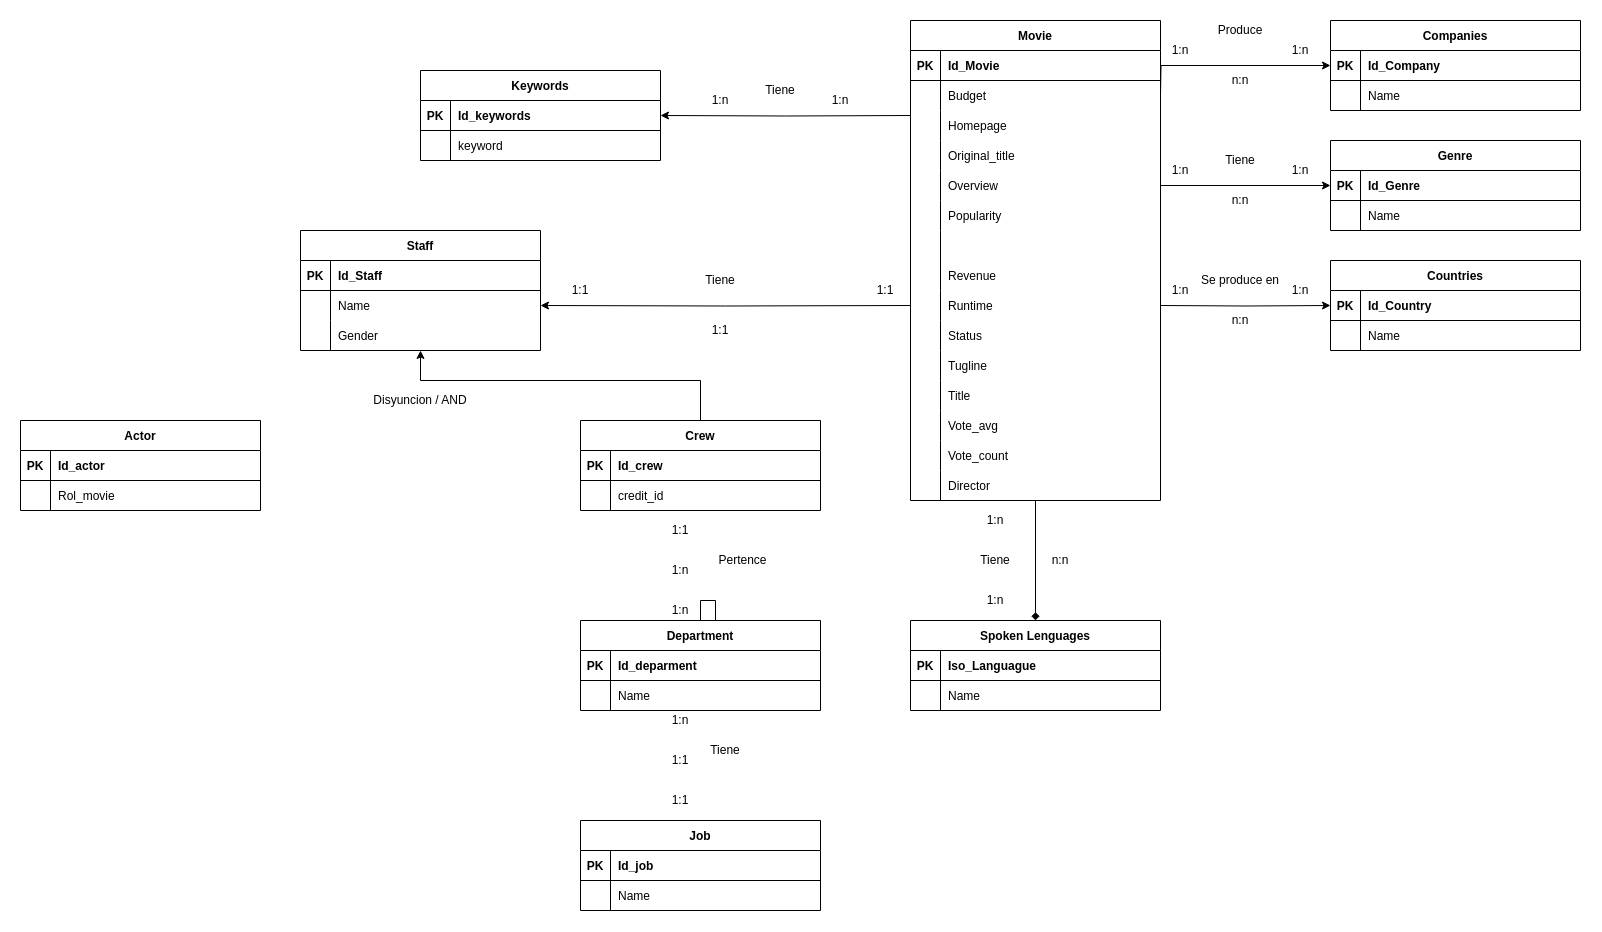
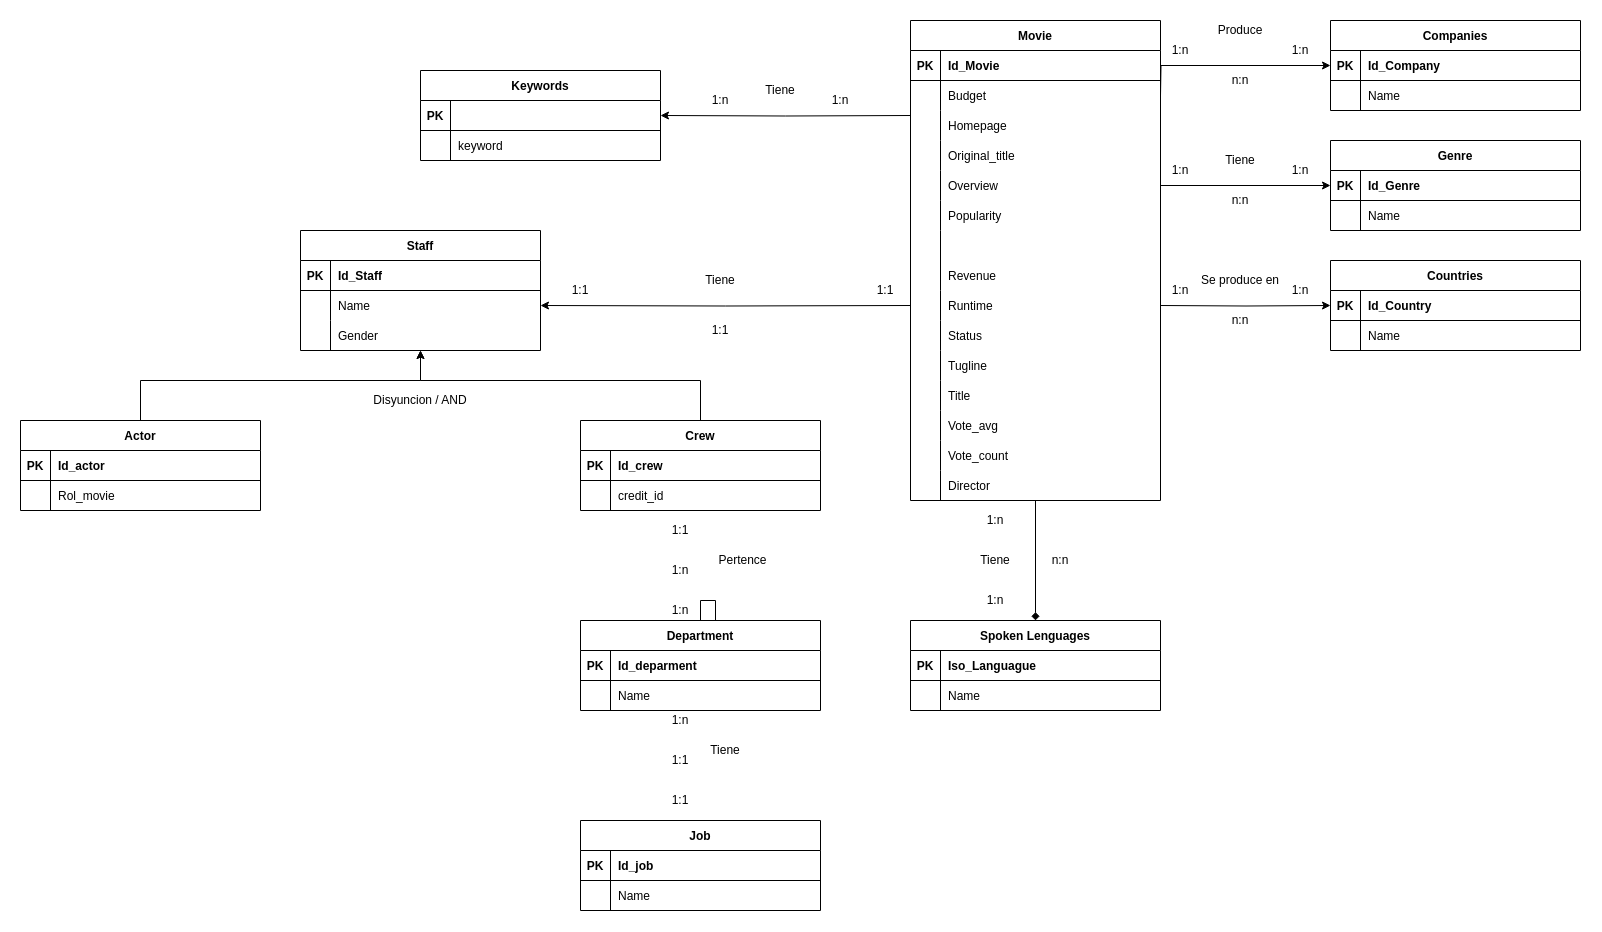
(556, 116) -> none
none -> (260, 381)
